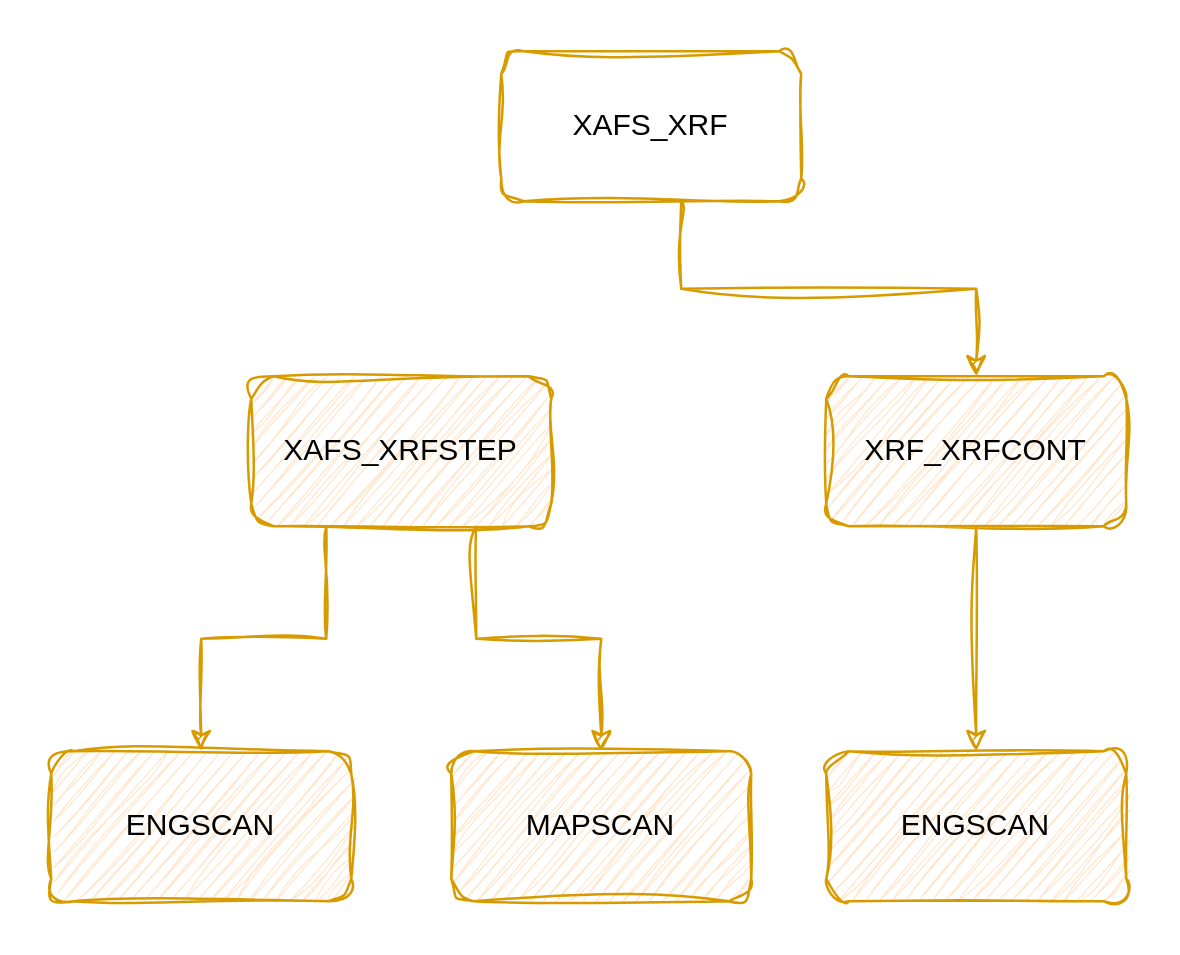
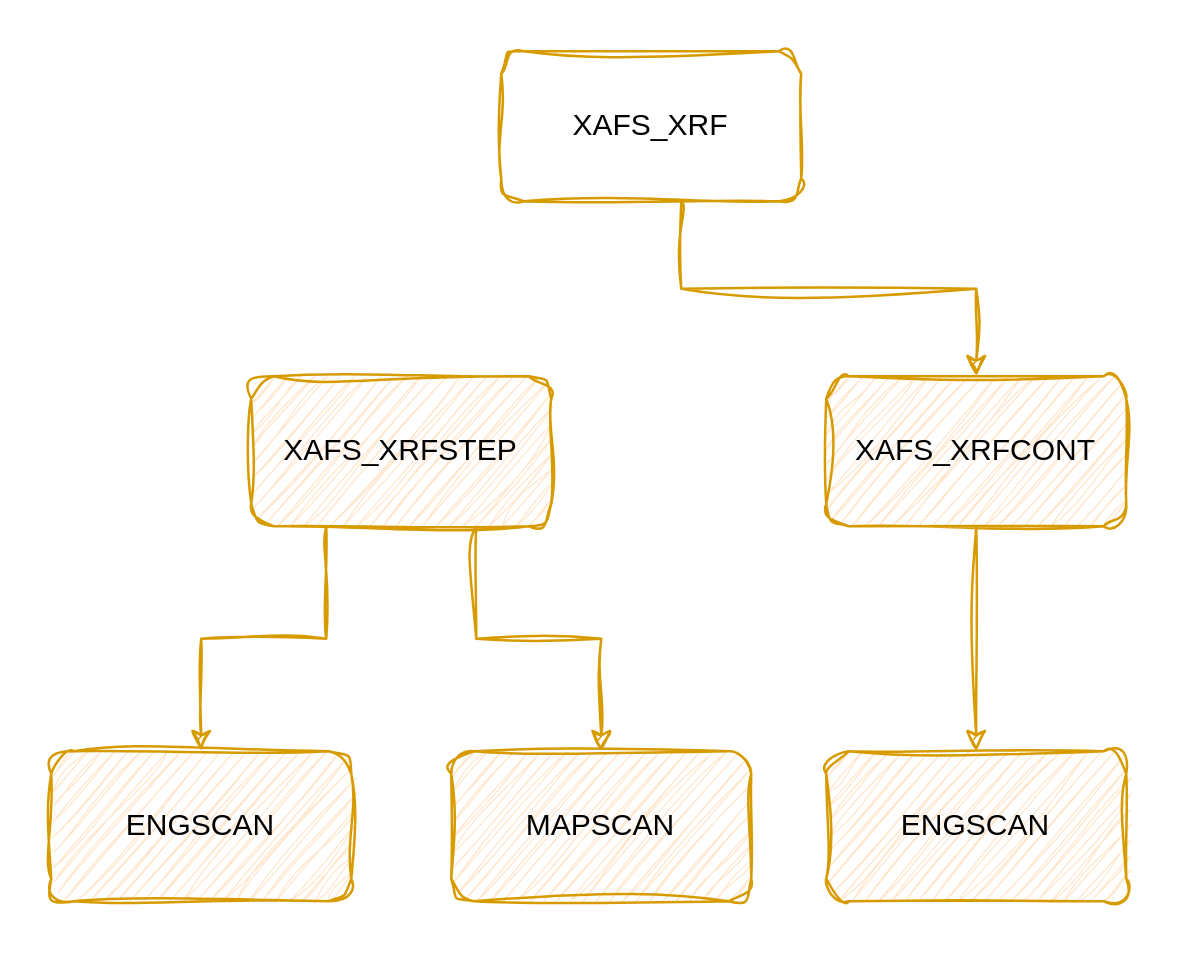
(976, 451) -> (976, 451)
